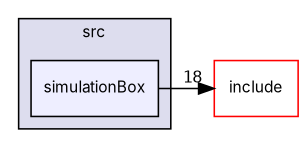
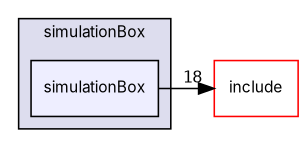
(95, 33) -> (95, 33)
